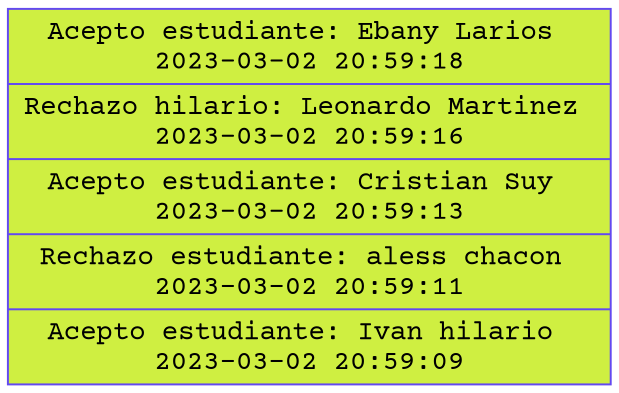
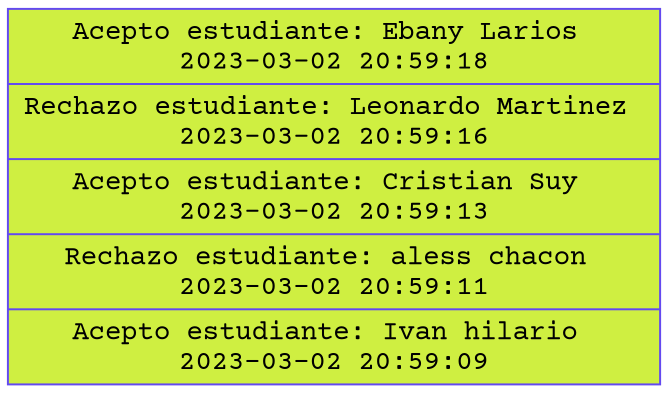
(309, 106) -> (334, 106)
